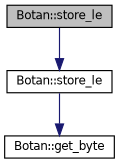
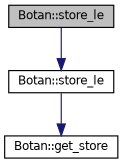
(60, 147) -> (61, 147)
